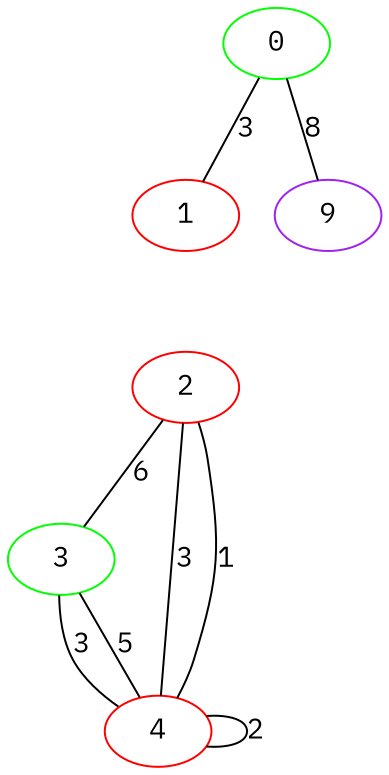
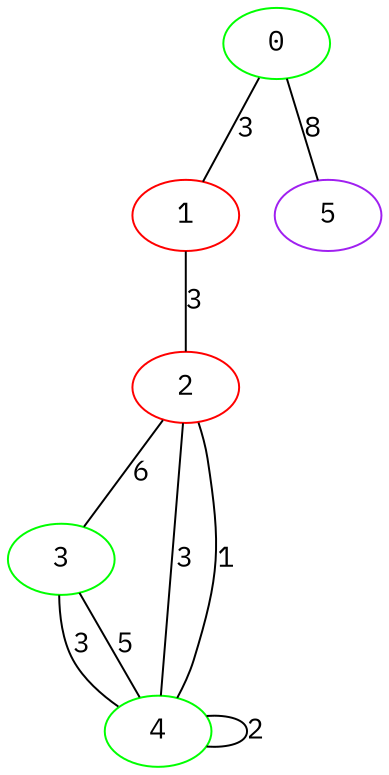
(328, 215) -> (328, 215)
none -> (186, 301)
(158, 731) -> (158, 731)
